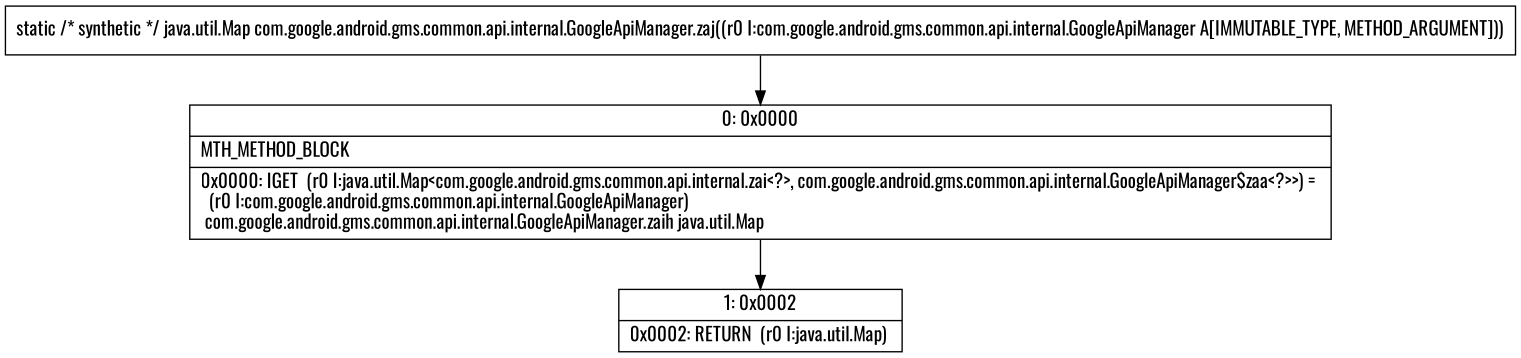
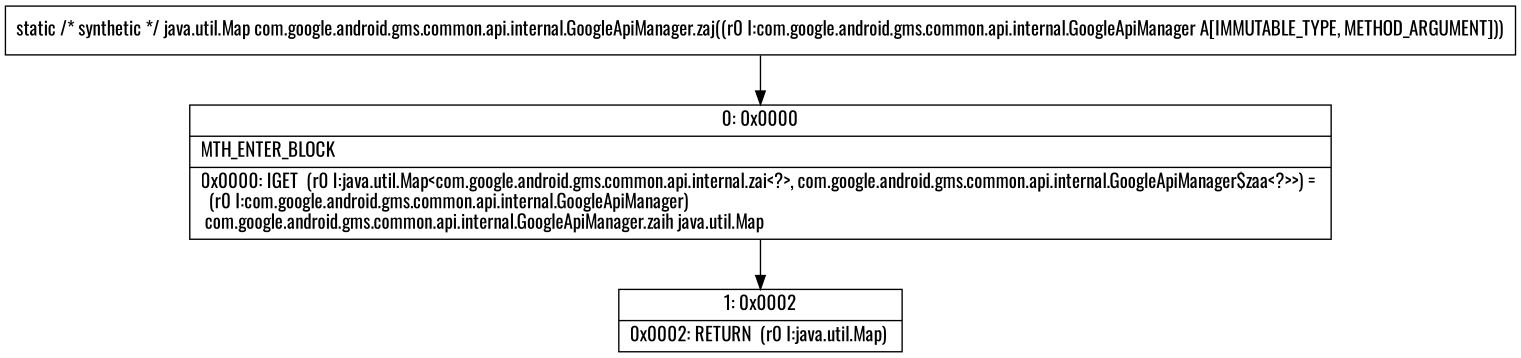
(275, 151) -> (268, 151)
